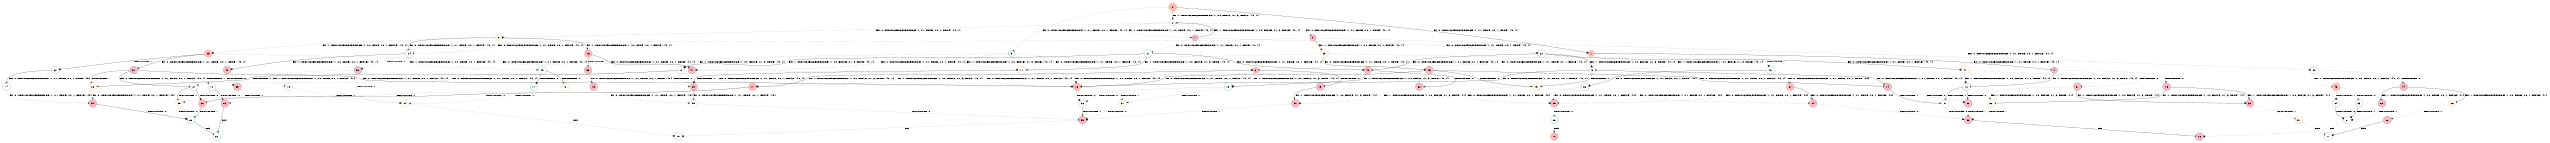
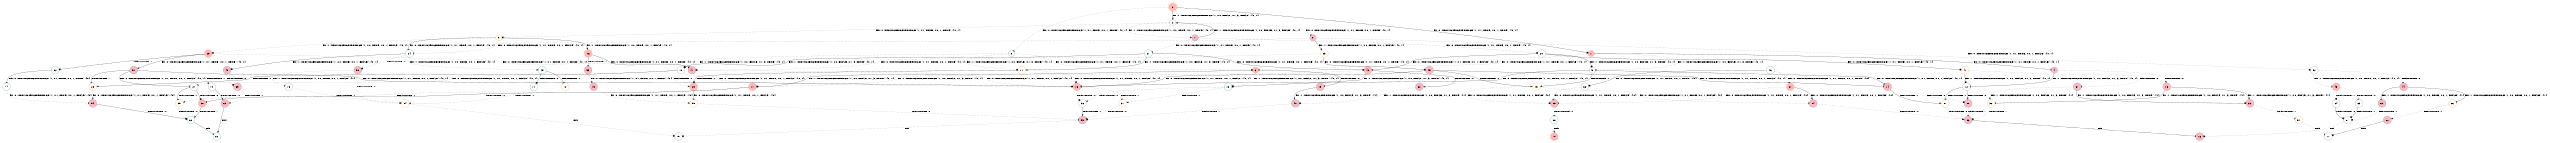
(1560, 58) -> none
